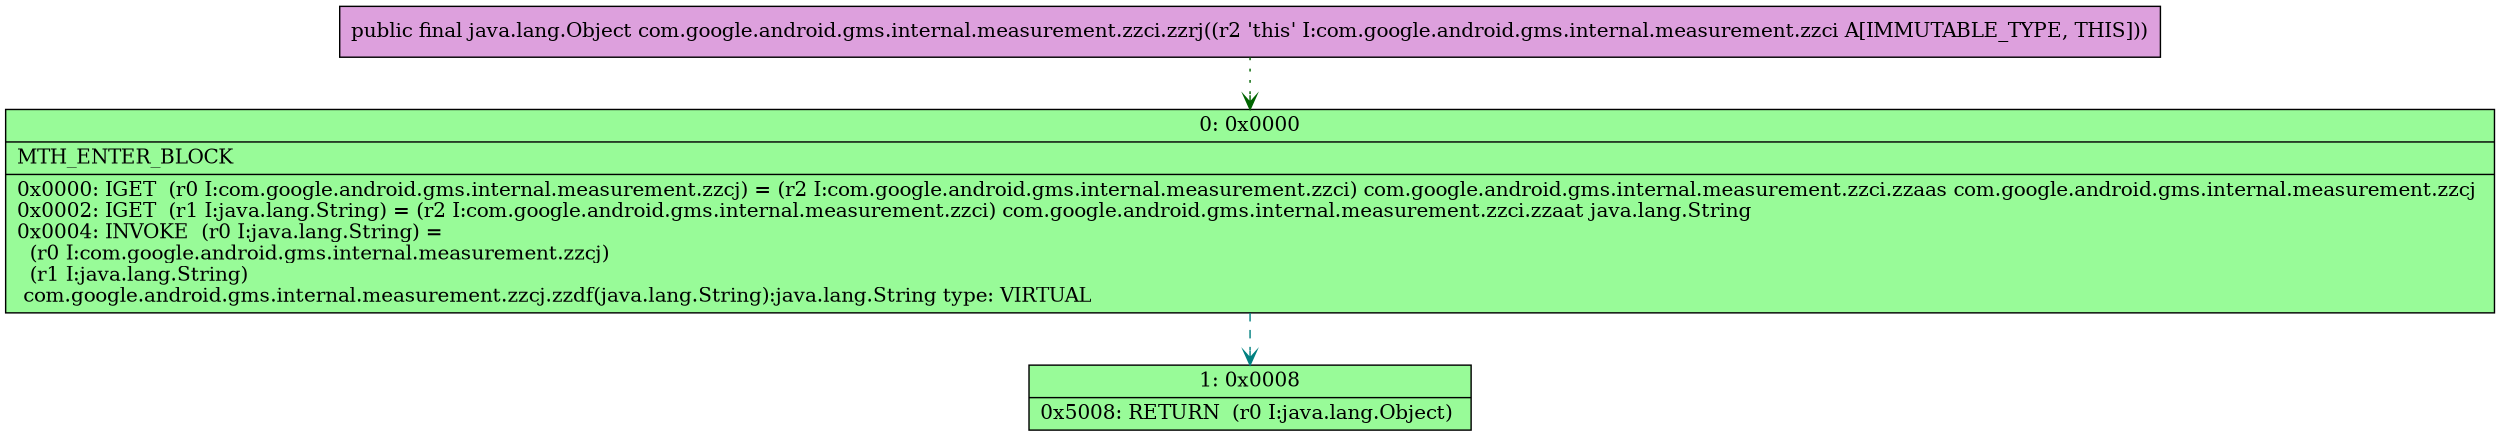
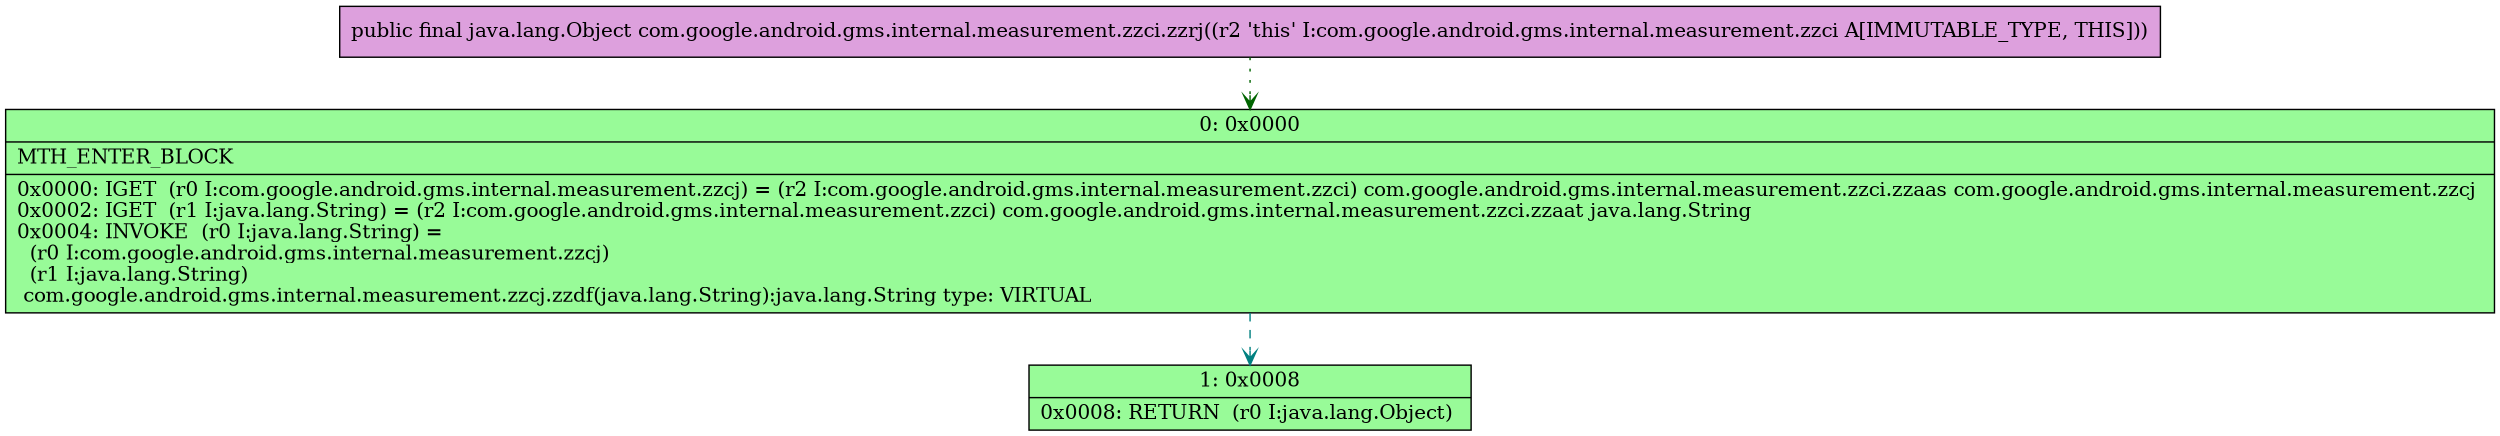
(1250, 413) -> (1250, 413)
